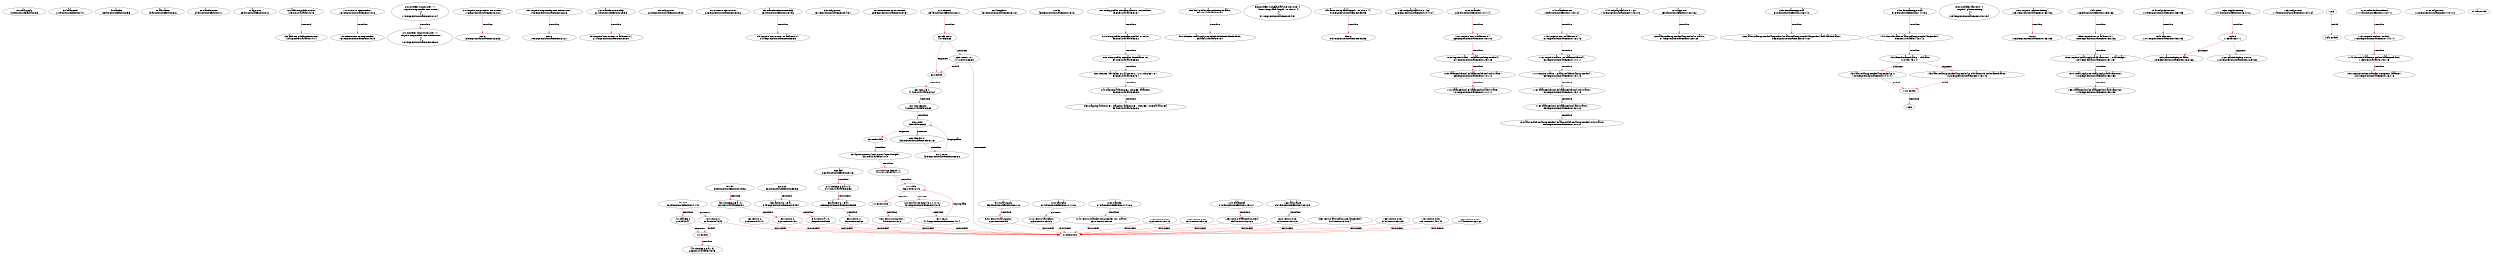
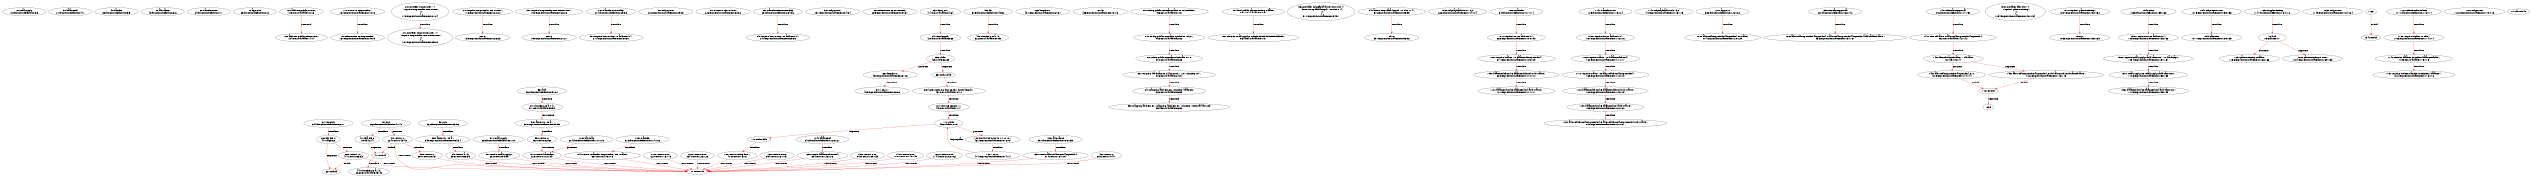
(301, 38) -> (301, 38)
(930, 82) -> none
(946, 135) -> none
(1290, 211) -> (1056, 147)
(759, 212) -> (412, 147)
(961, 232) -> (542, 147)
